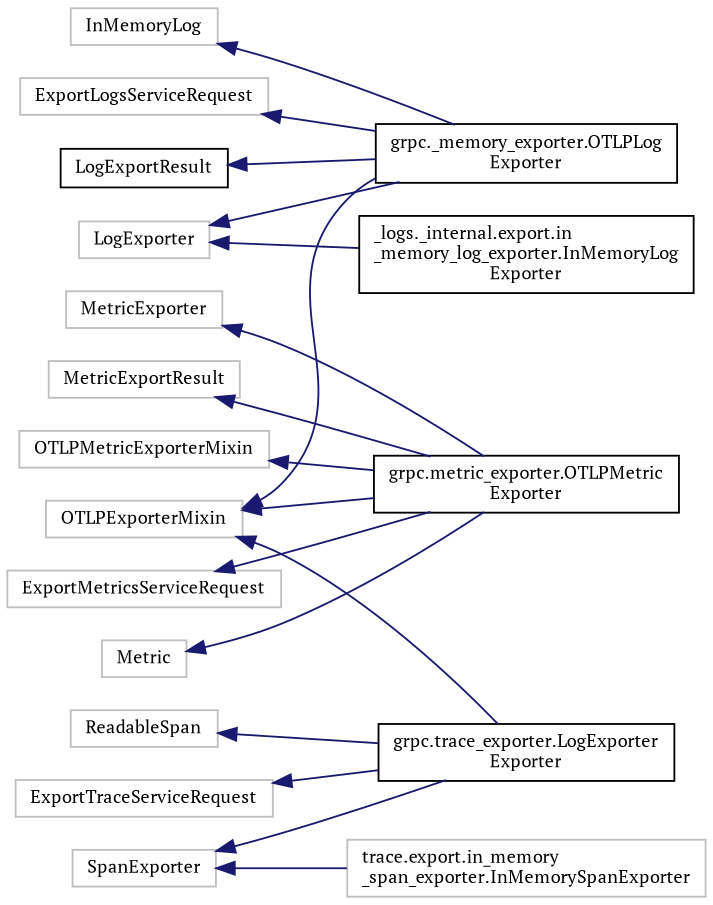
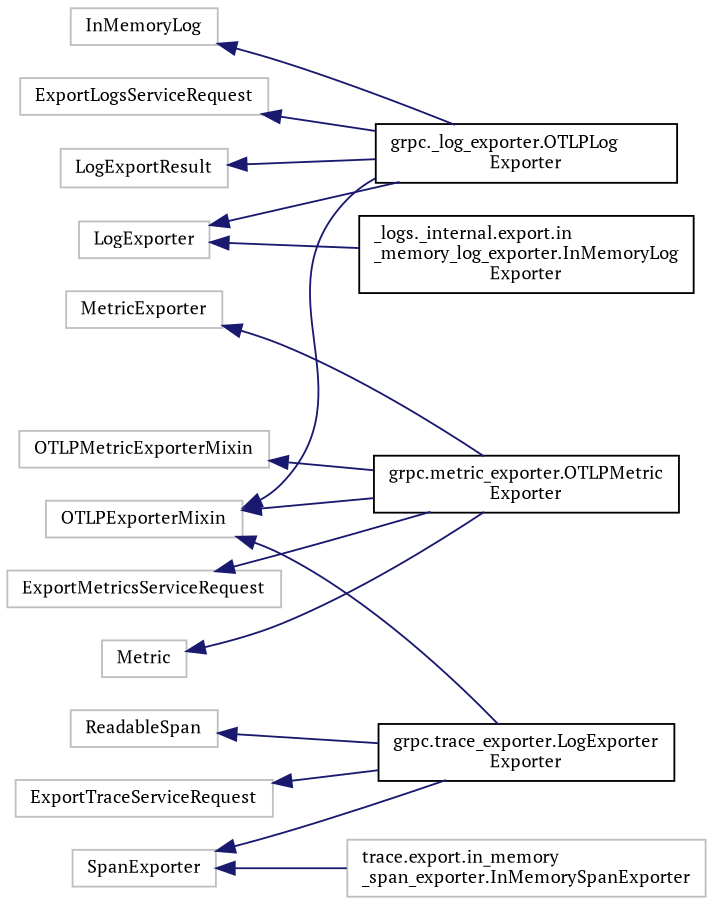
(526, 153) -> (526, 153)
(144, 168) -> (144, 168)
(144, 379) -> none
